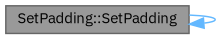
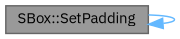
(97, 20) -> (77, 20)
